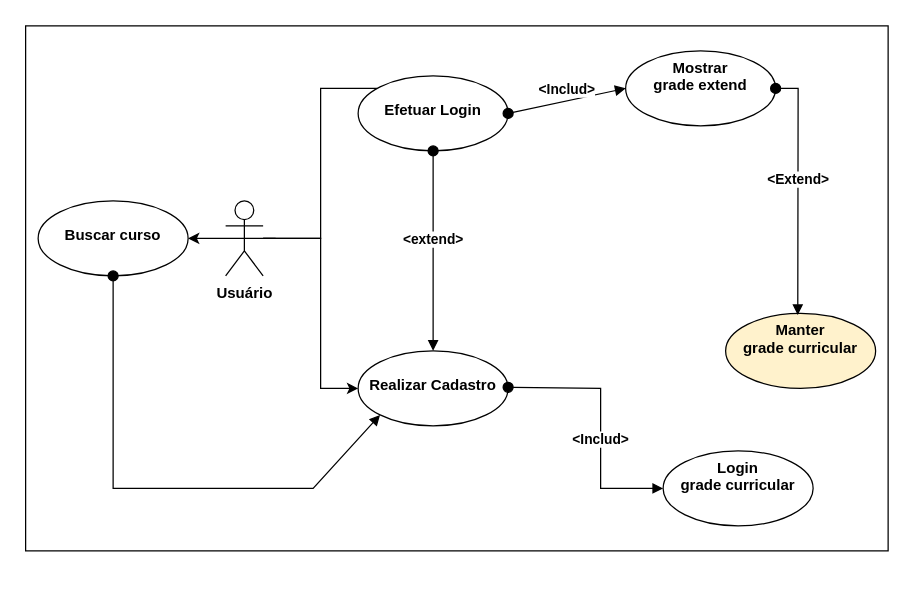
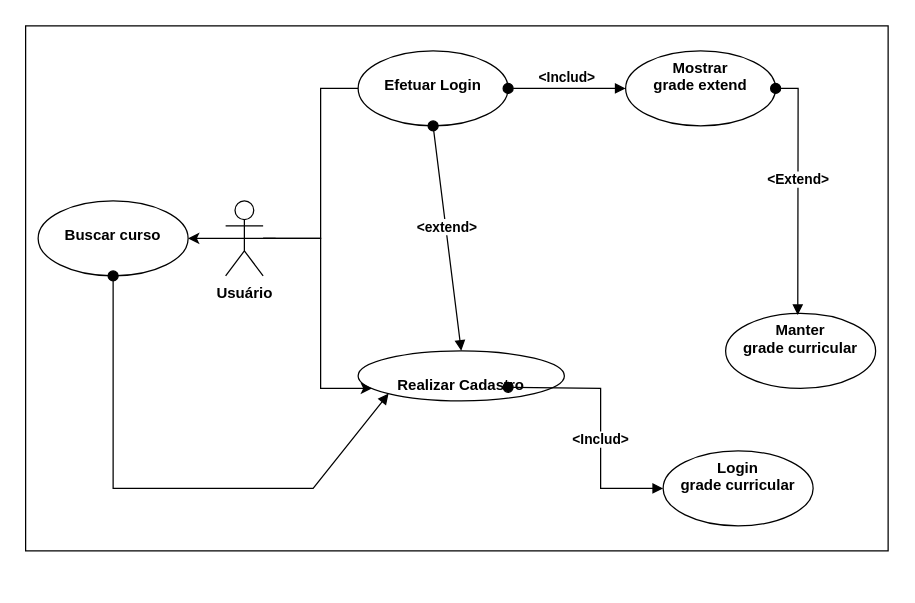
(433, 113) -> (433, 88)
(801, 351) -> (801, 351)
(433, 388) -> (461, 376)
